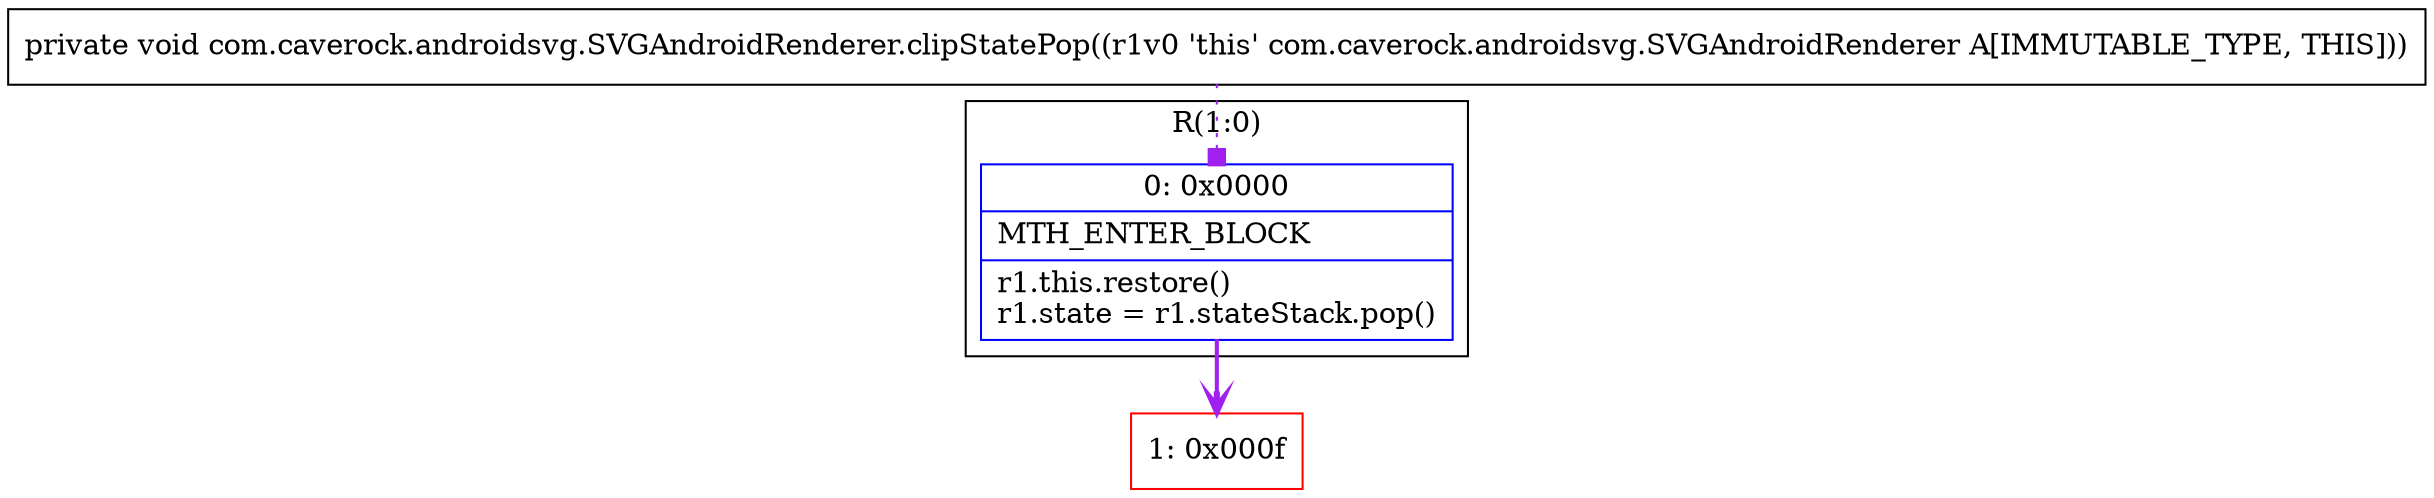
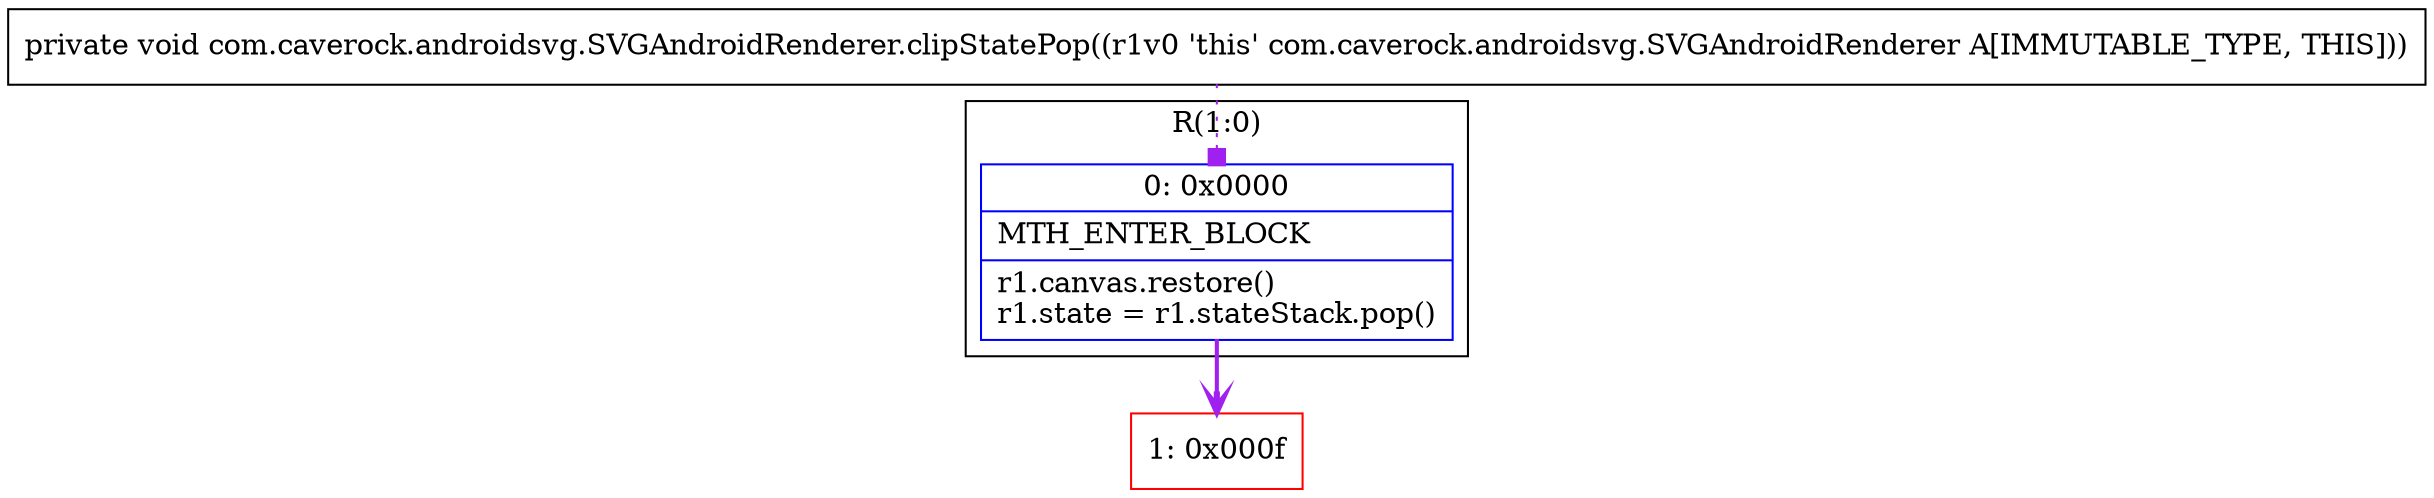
(1115, 284) -> (1136, 284)
